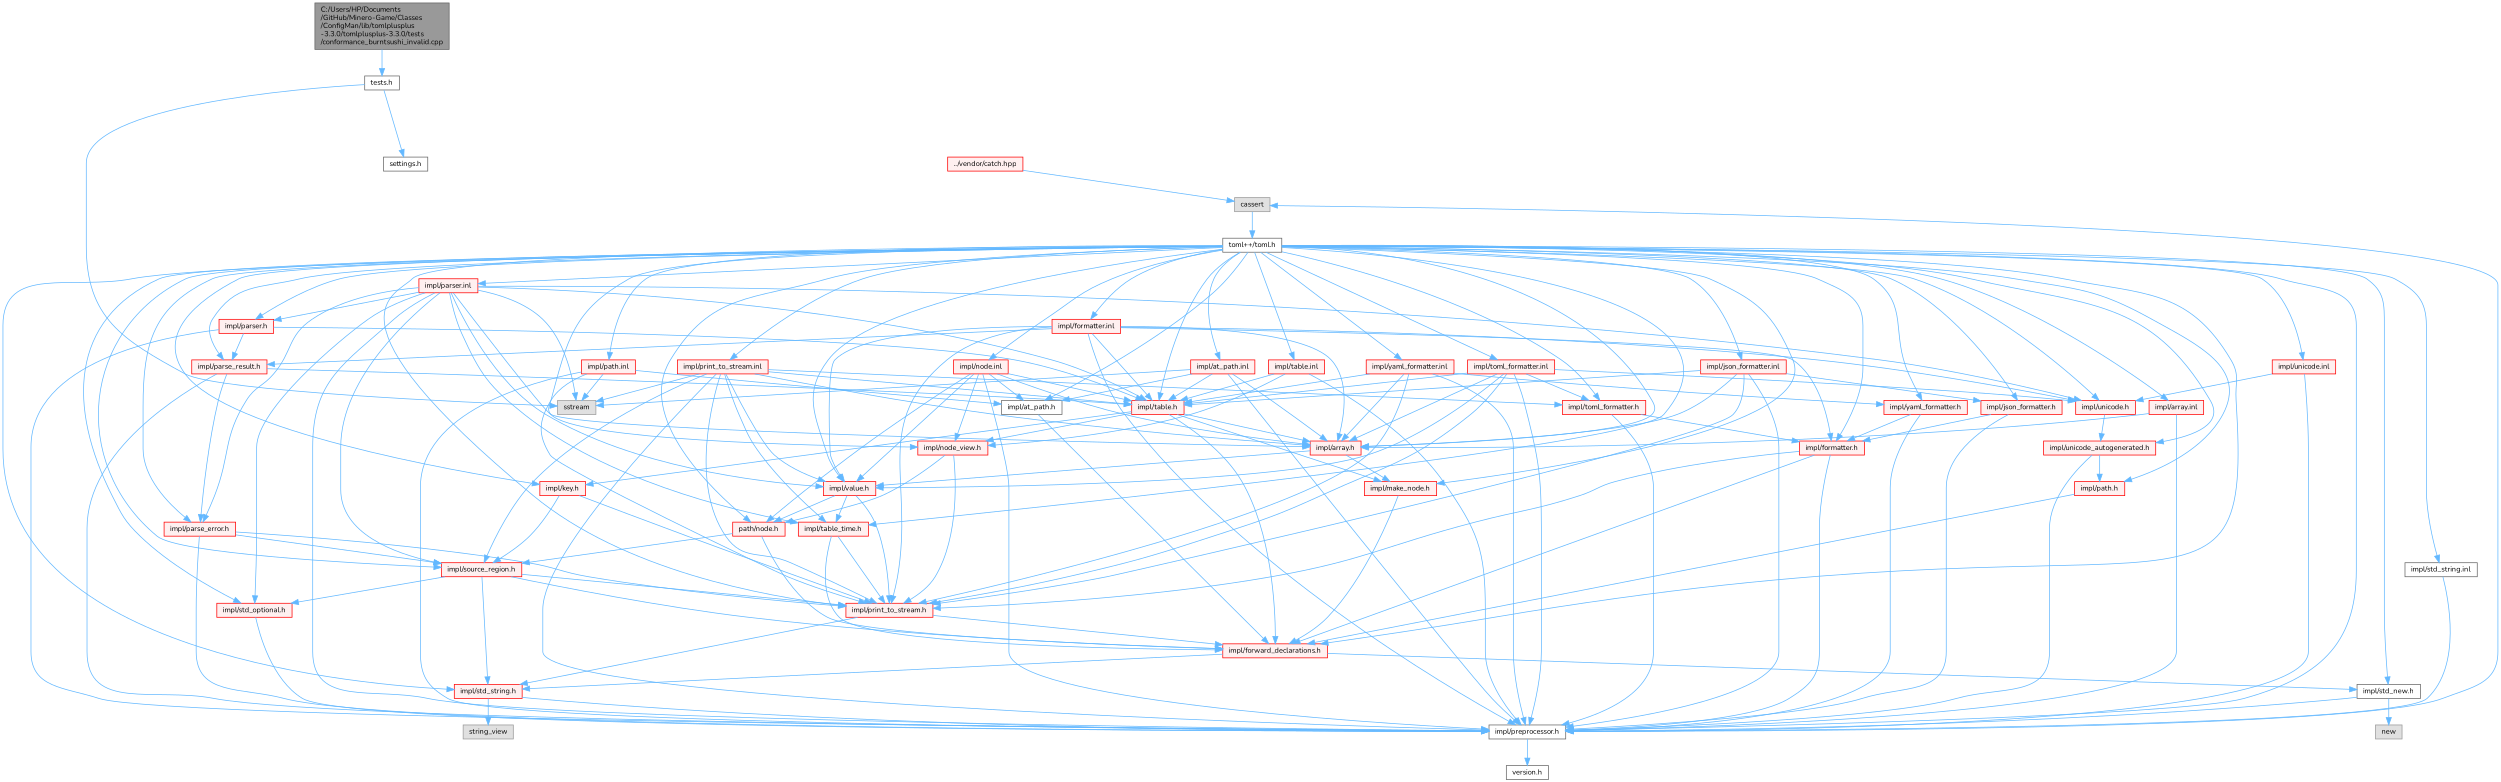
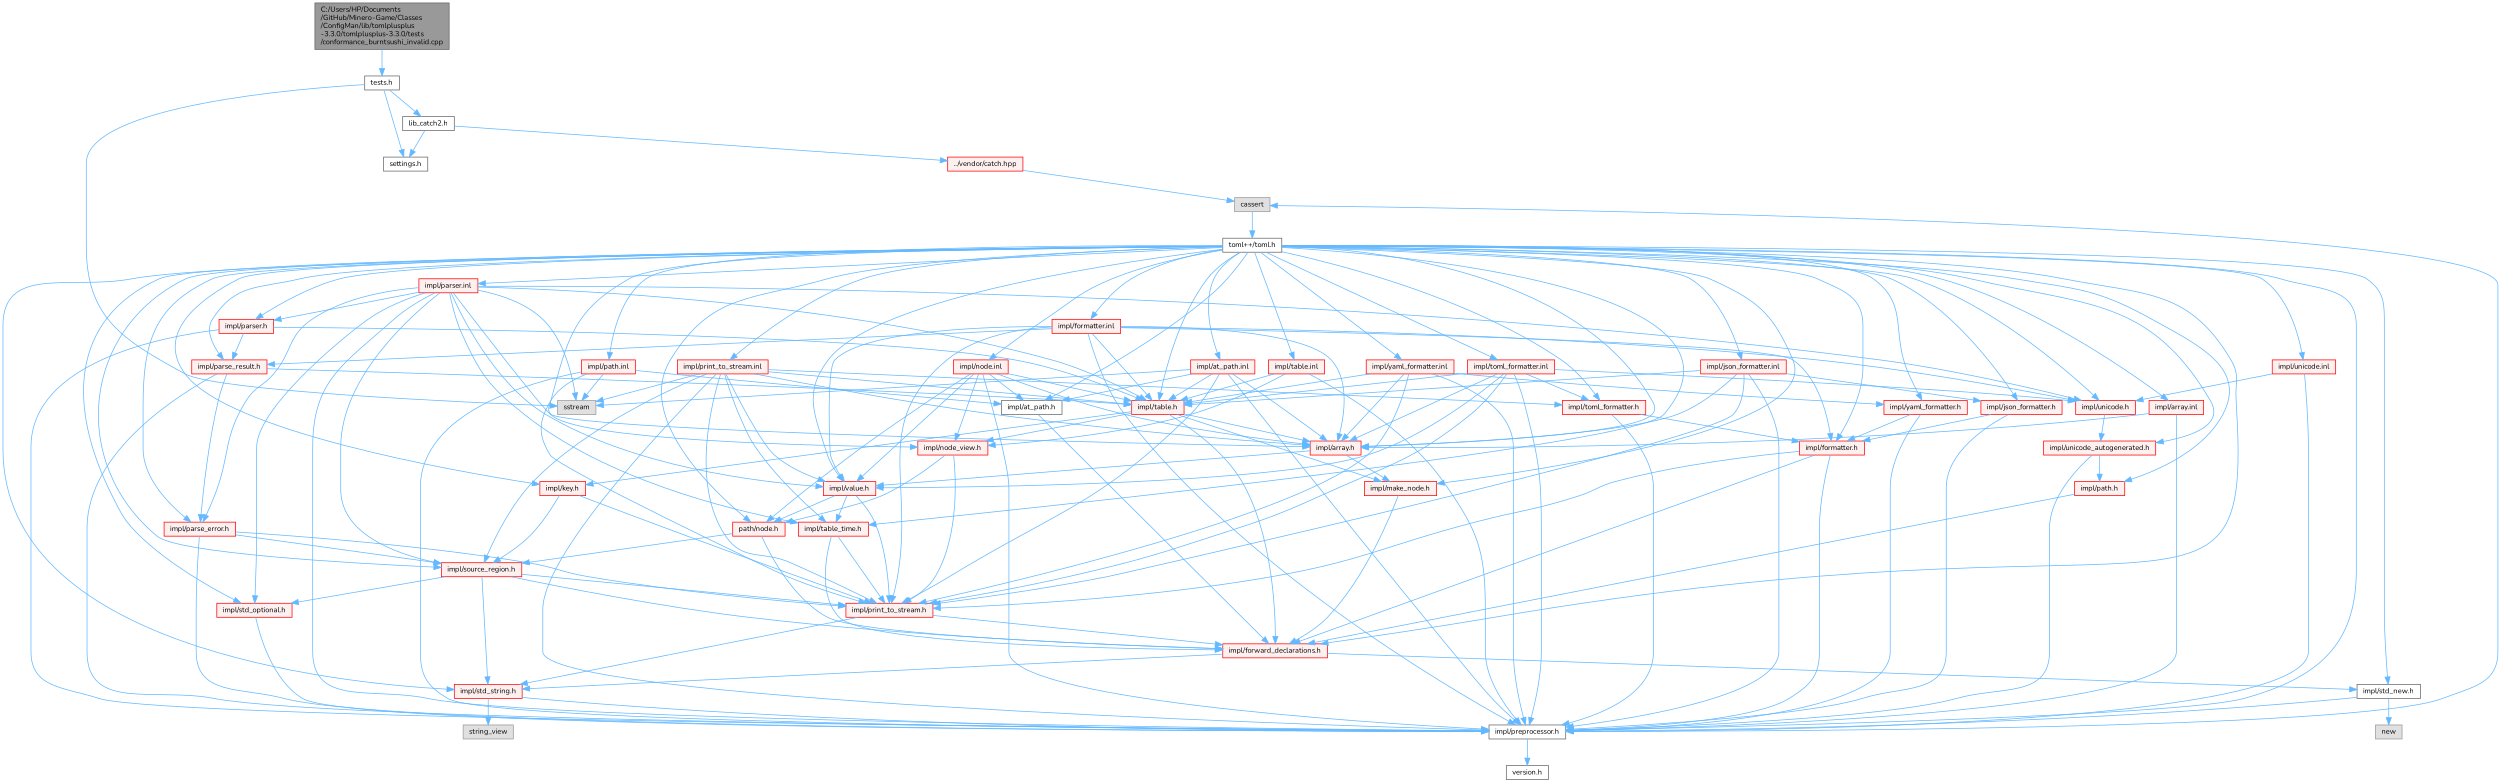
none -> (428, 124)
(406, 284) -> (1069, 509)
(2441, 570) -> none
